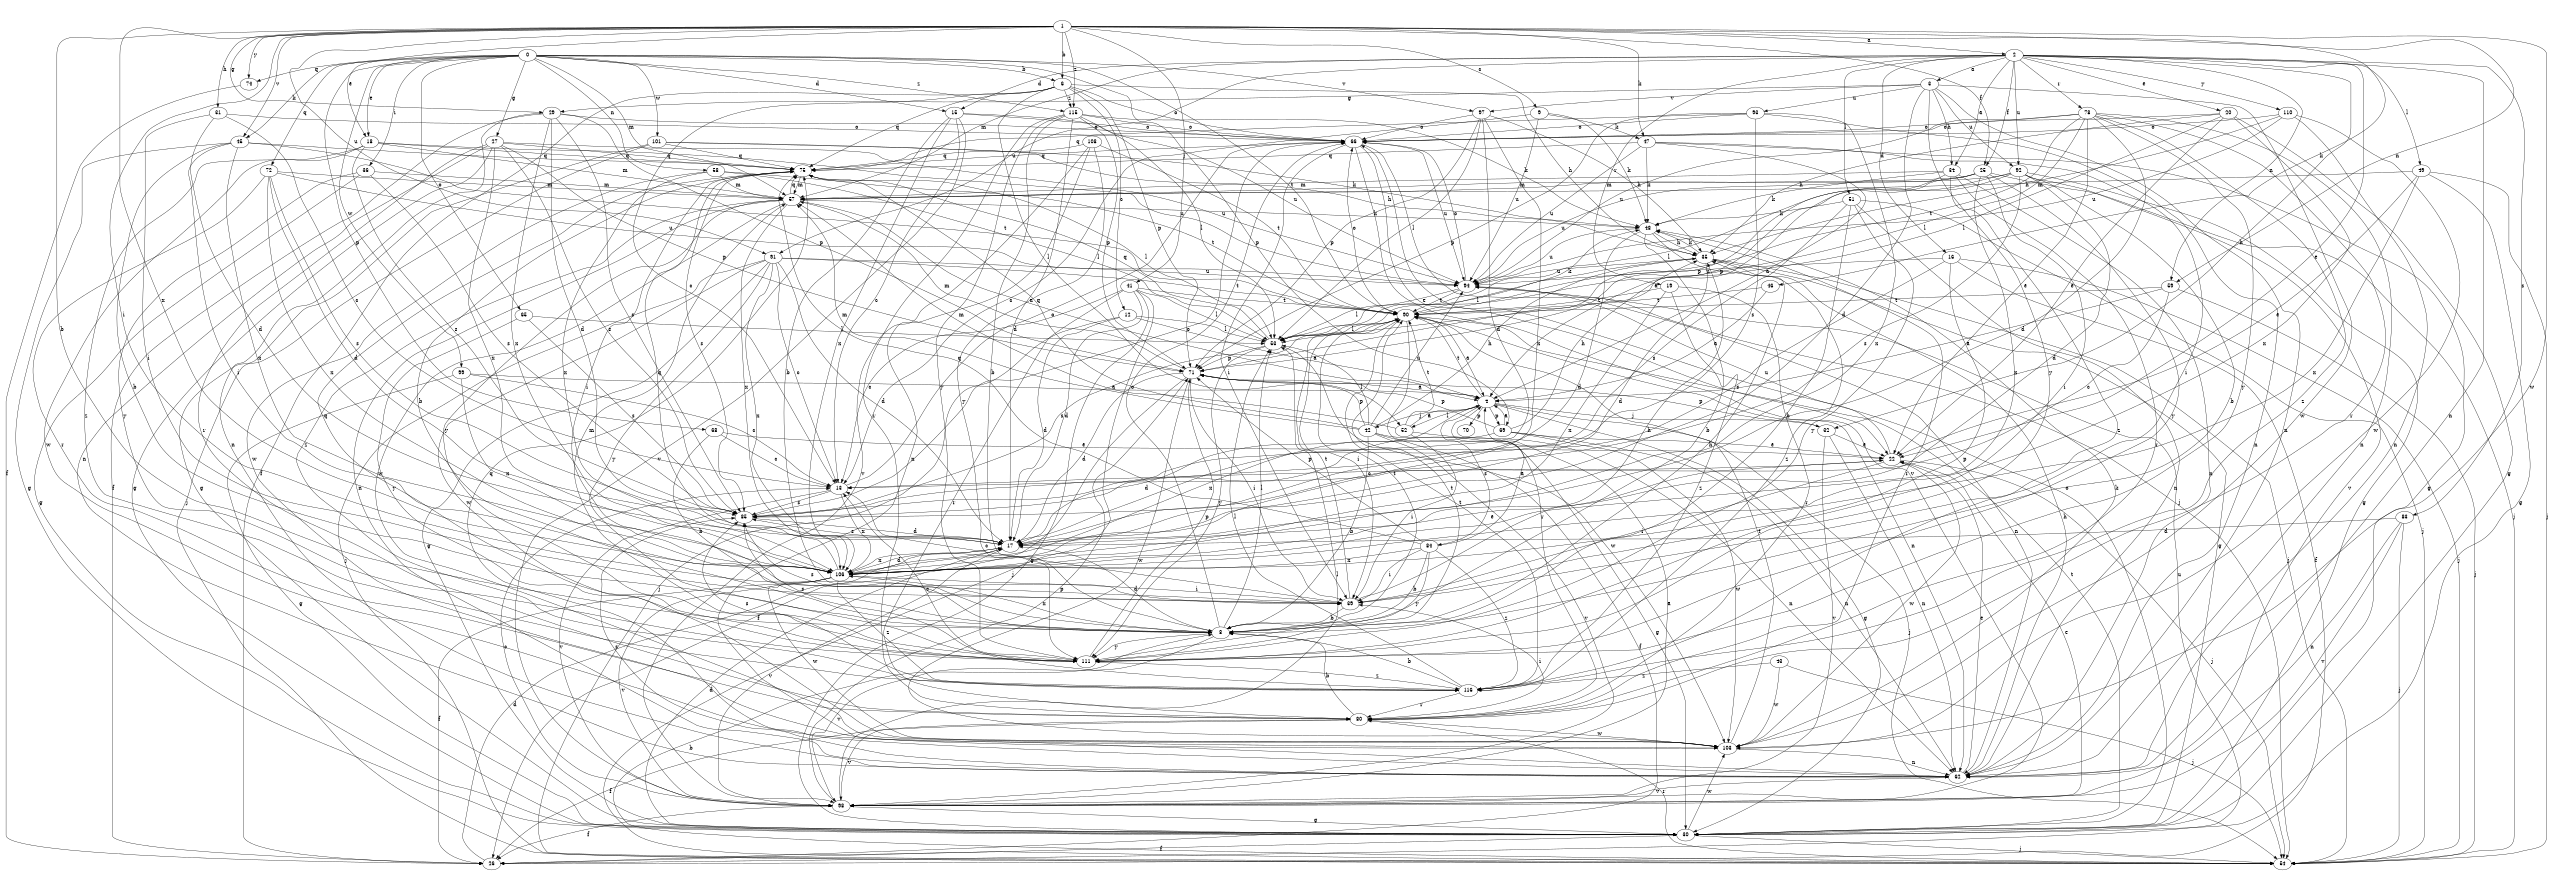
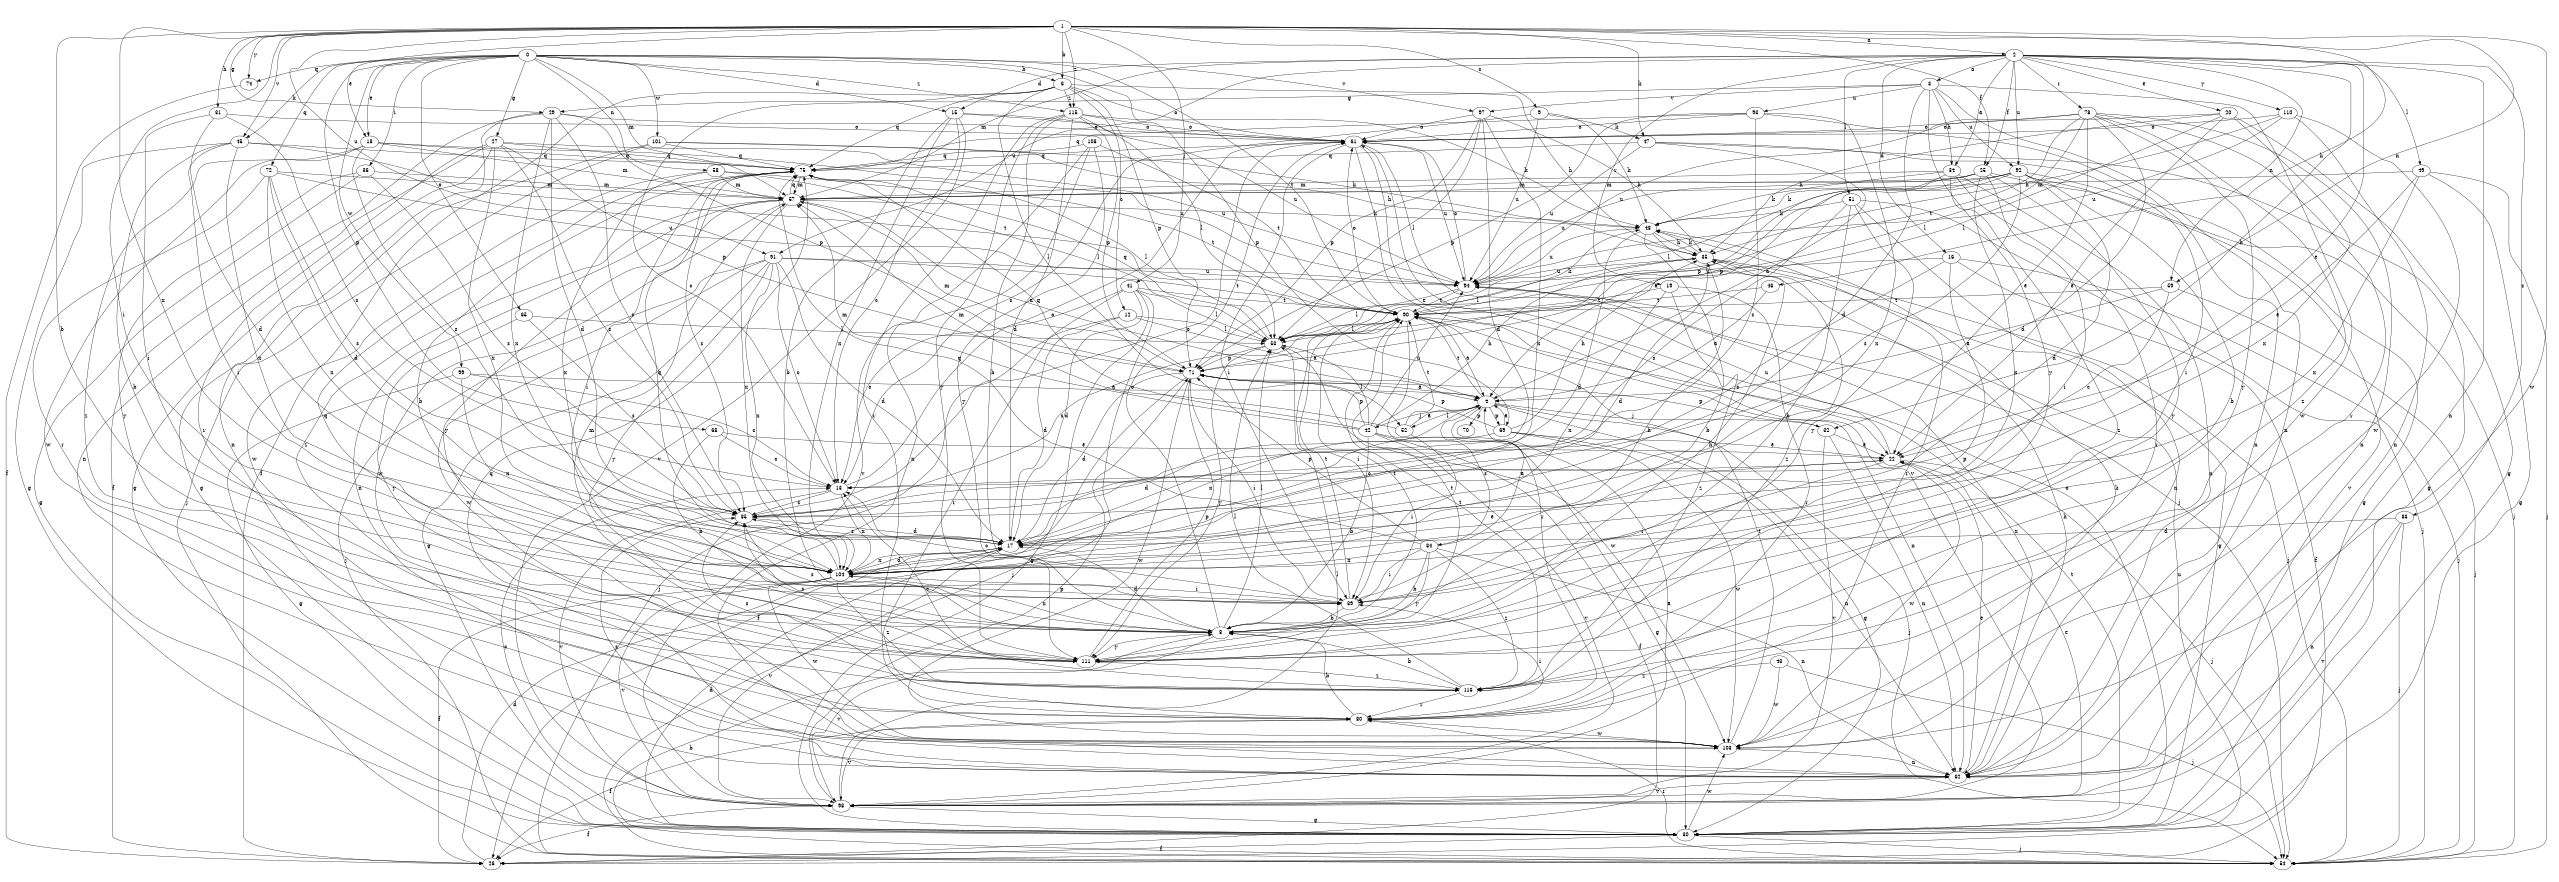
(1354, 142) -> (1354, 142)
(1647, 185) -> (1814, 190)
(2016, 532) -> (2016, 532)
(1740, 559) -> (1713, 625)
(840, 575) -> (840, 575)
